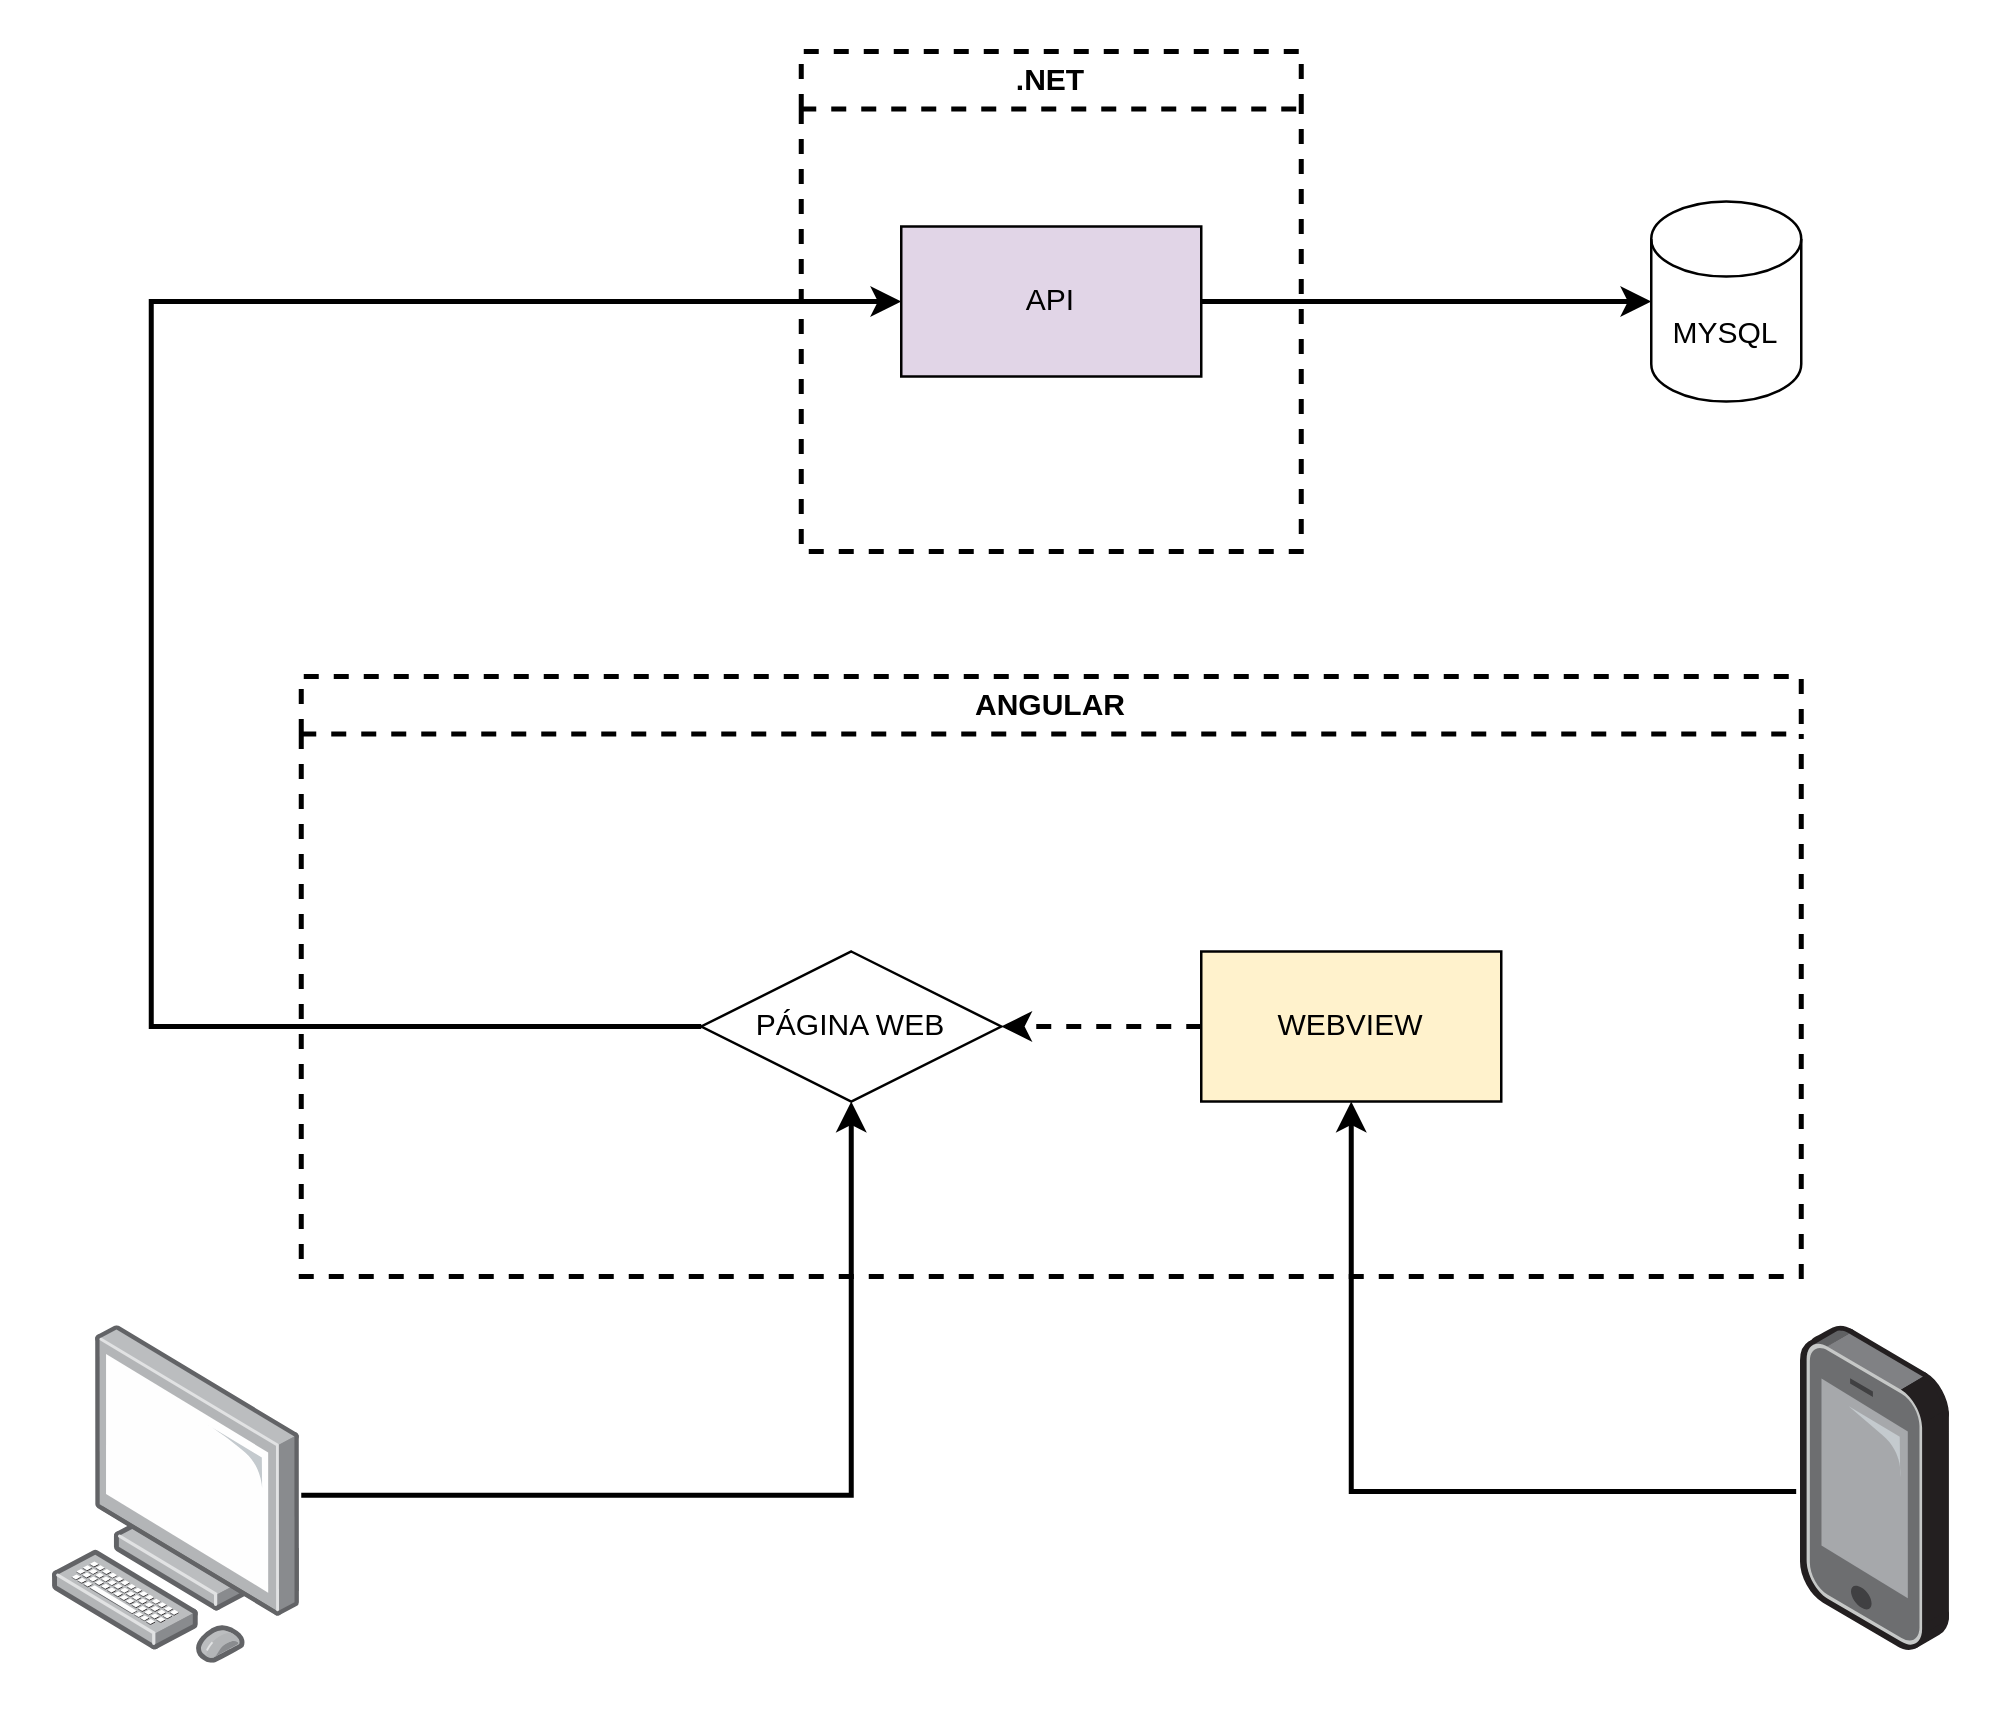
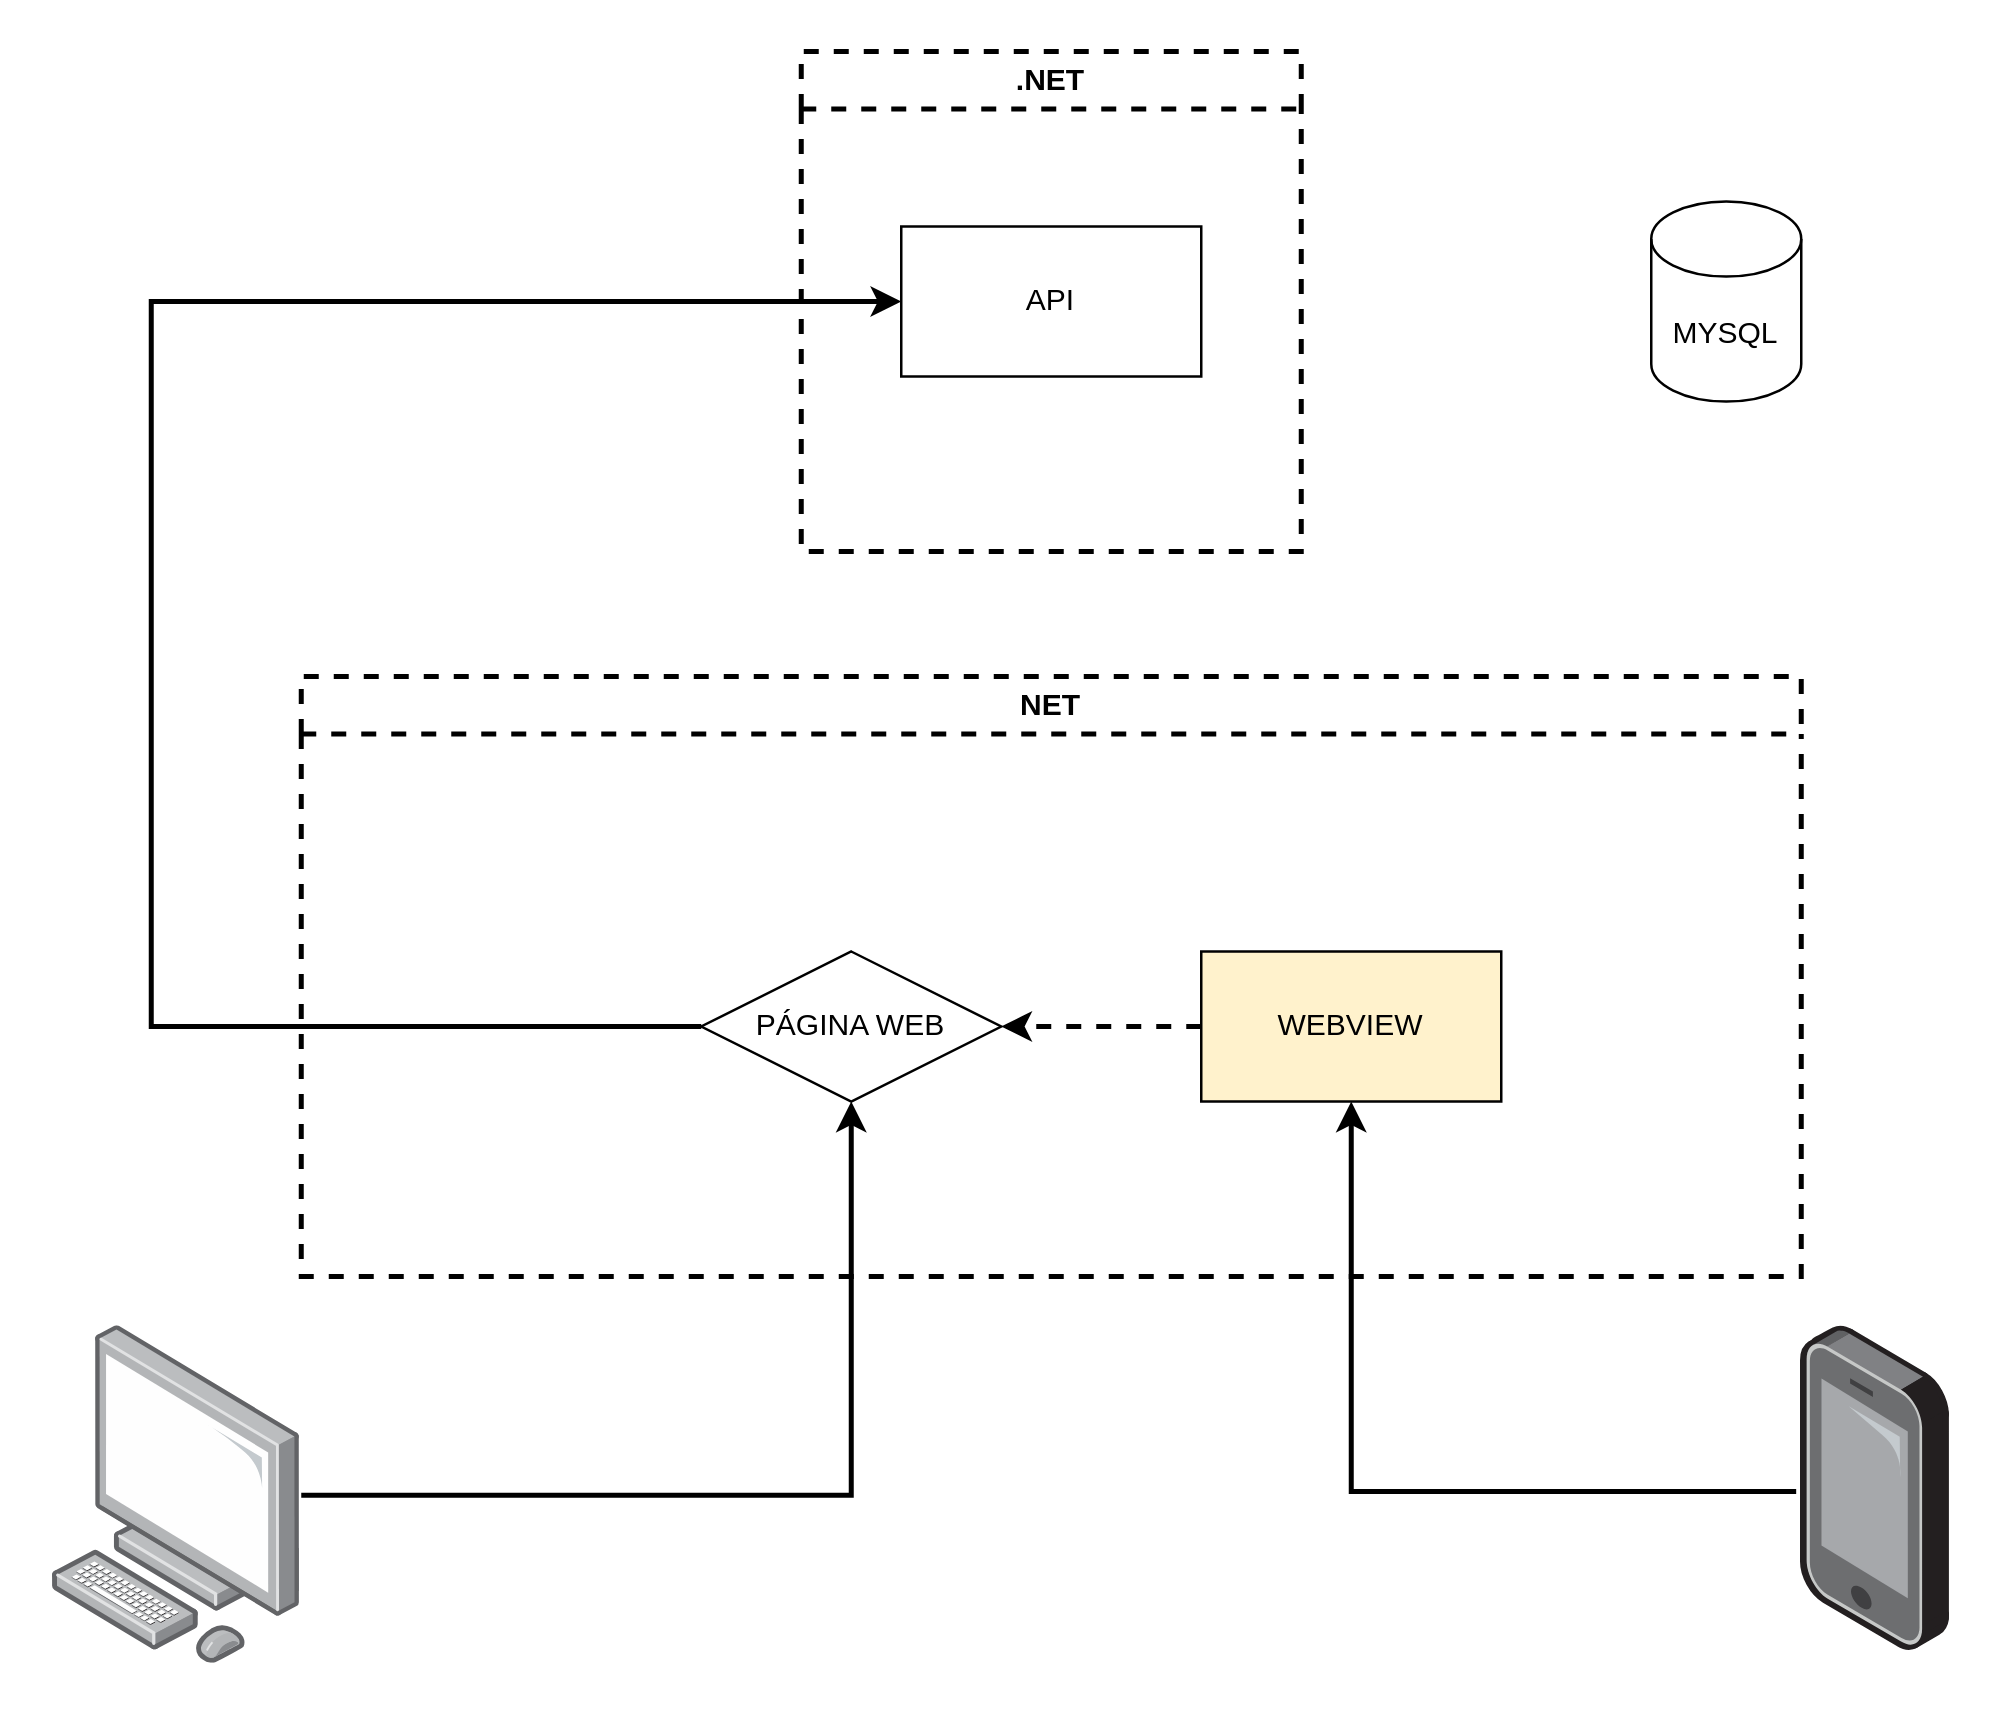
(1051, 301) -> (1051, 301)
(1467, 301) -> none
(1051, 706) -> (1051, 706)
